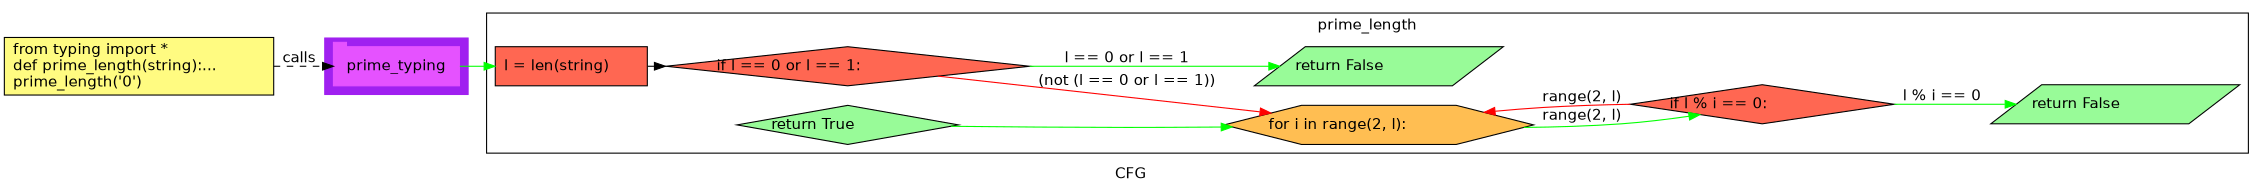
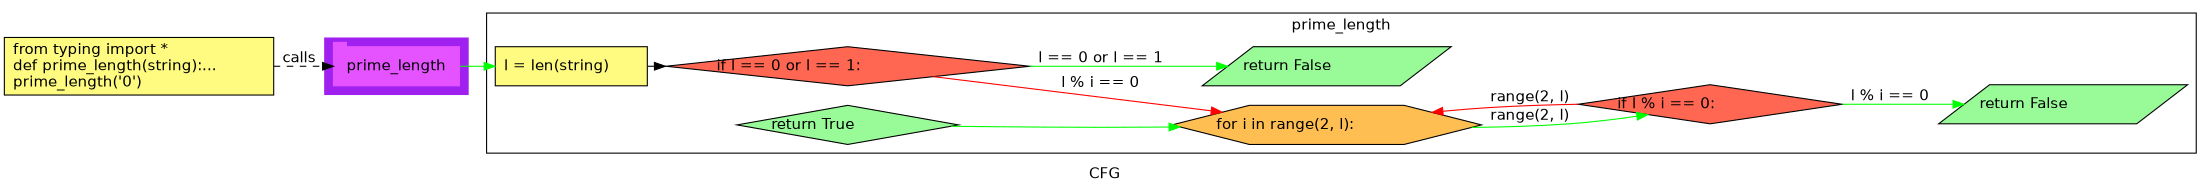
(396, 66) -> (396, 66)
(571, 66) -> (571, 66)
(1127, 81) -> (1101, 83)
